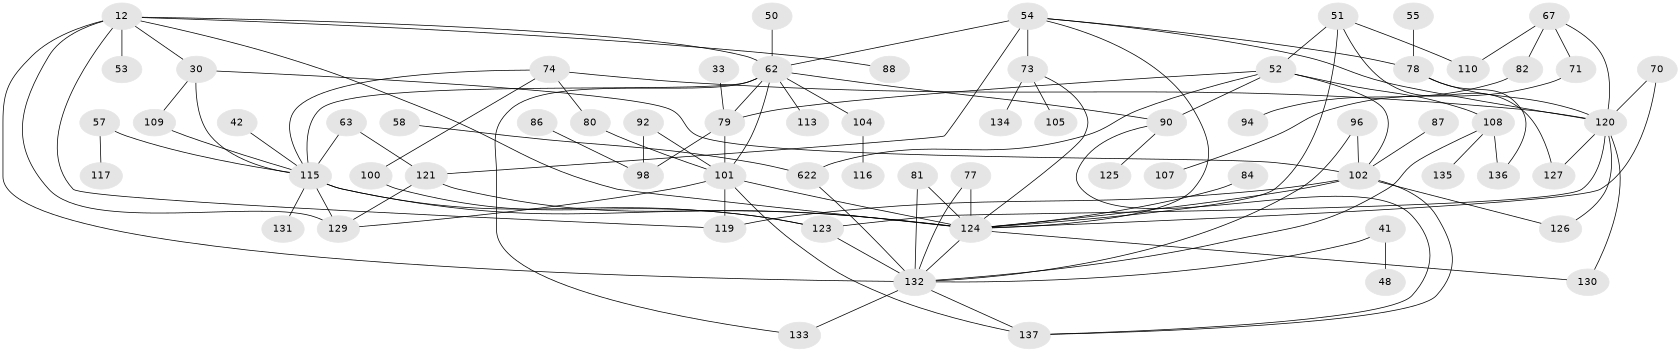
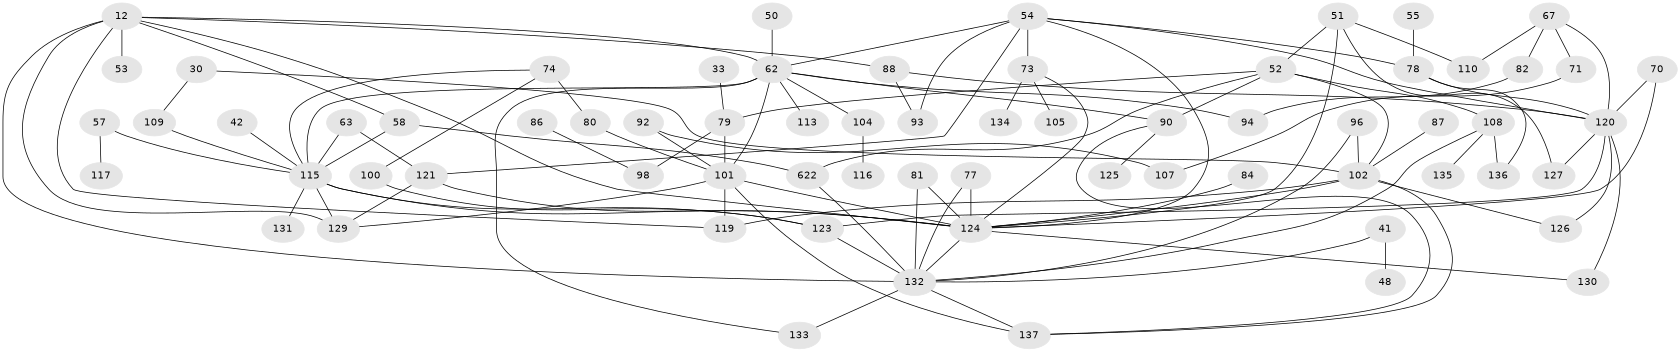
(159, 43) -> (263, 66)
(1078, 92) -> (1247, 94)
(748, 96) -> (1022, 93)
none -> (918, 123)
(214, 140) -> (355, 149)
(644, 153) -> (954, 145)
